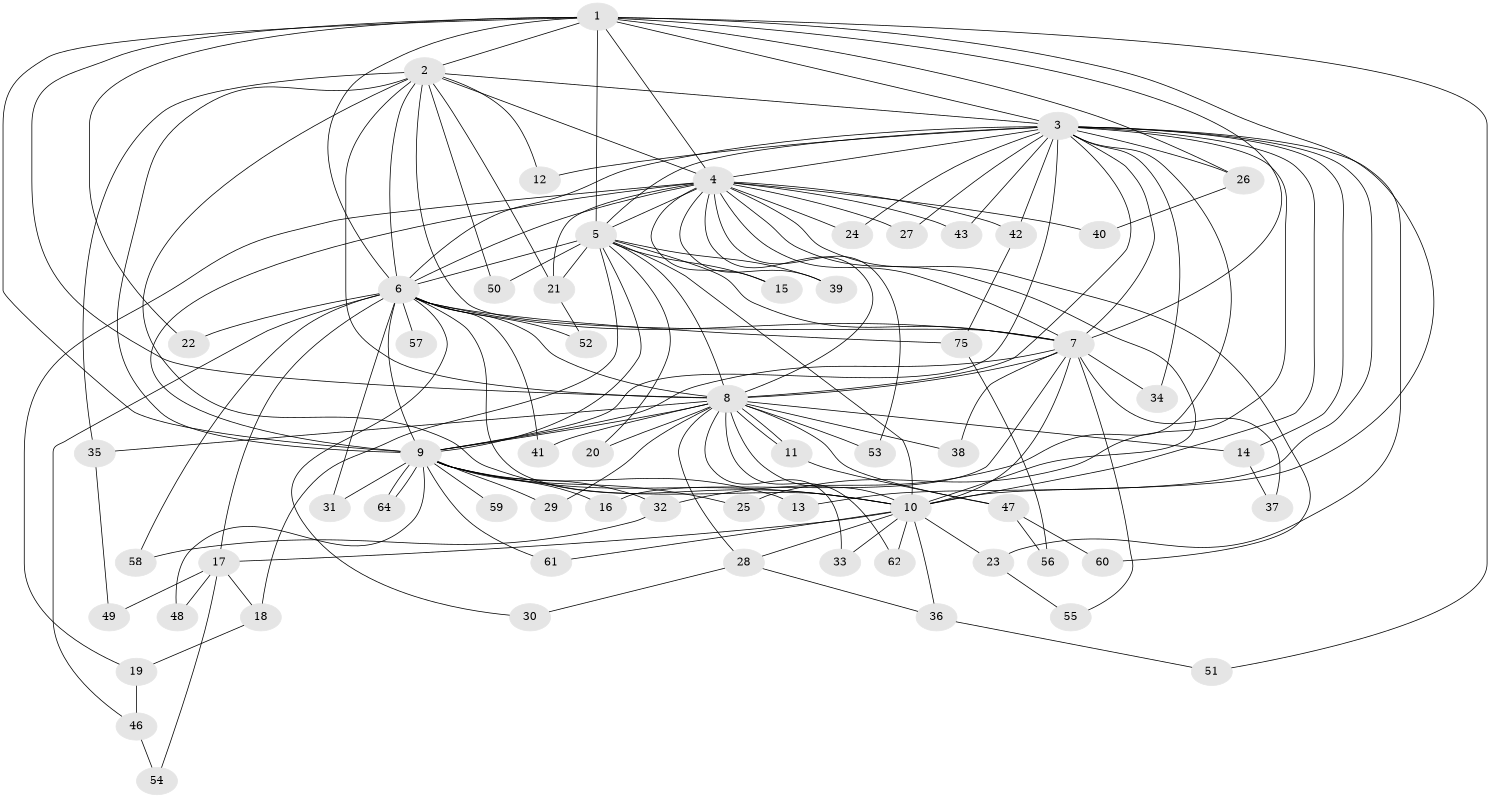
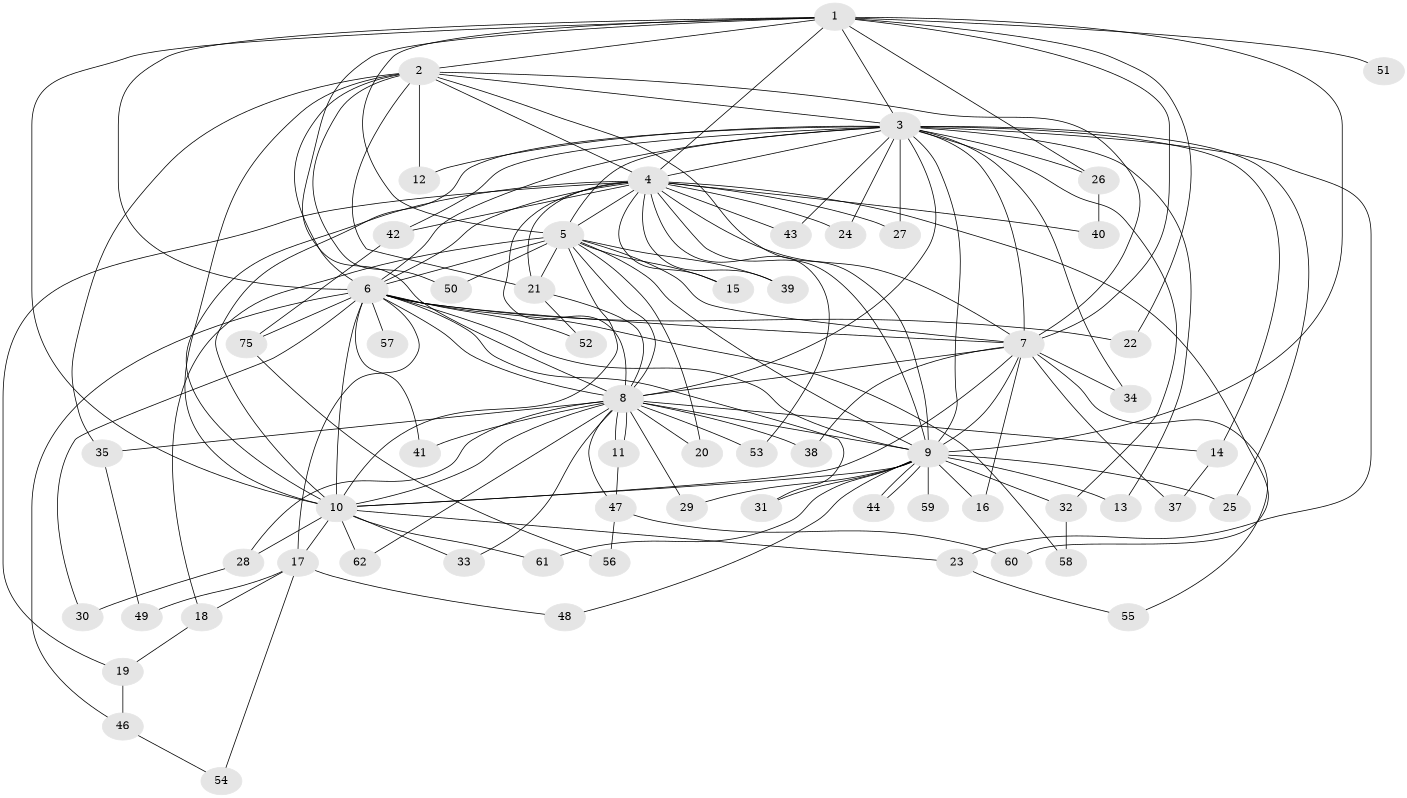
(406, 365) -> (615, 315)
(384, 508) -> (874, 508)
(937, 617) -> none
